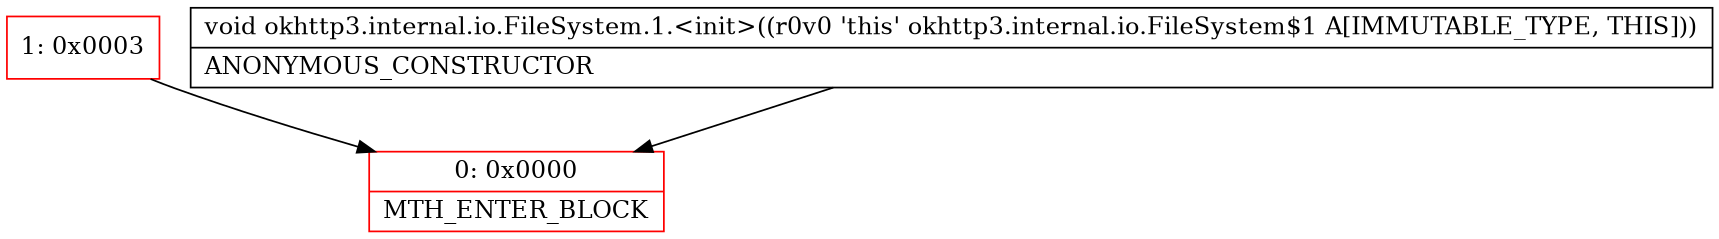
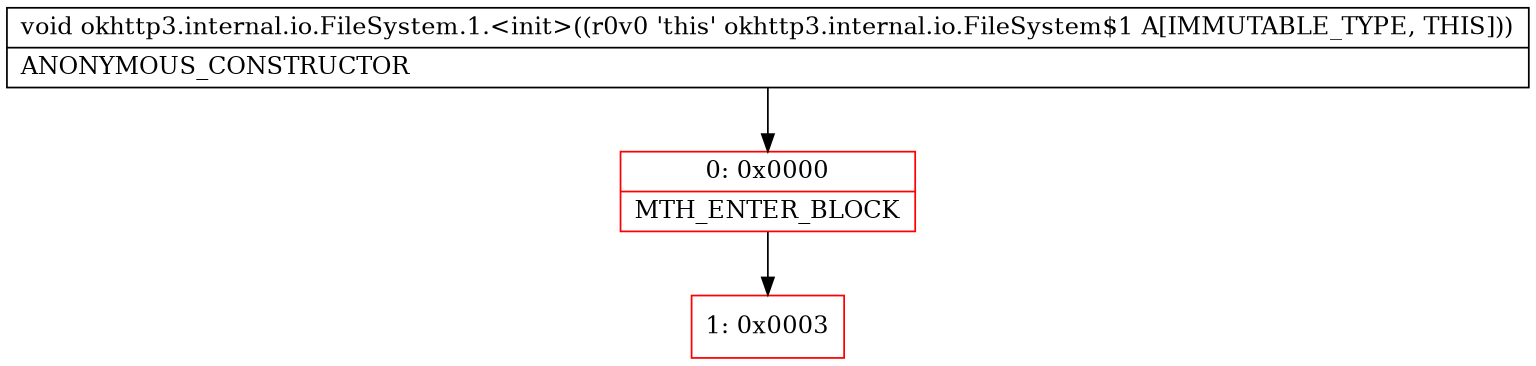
(254, 115) -> (768, 255)
